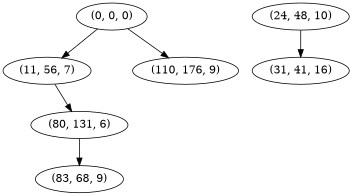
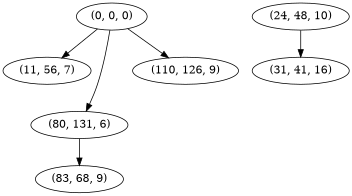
(186, 71) -> (186, 71)
(61, 95) -> (102, 68)
